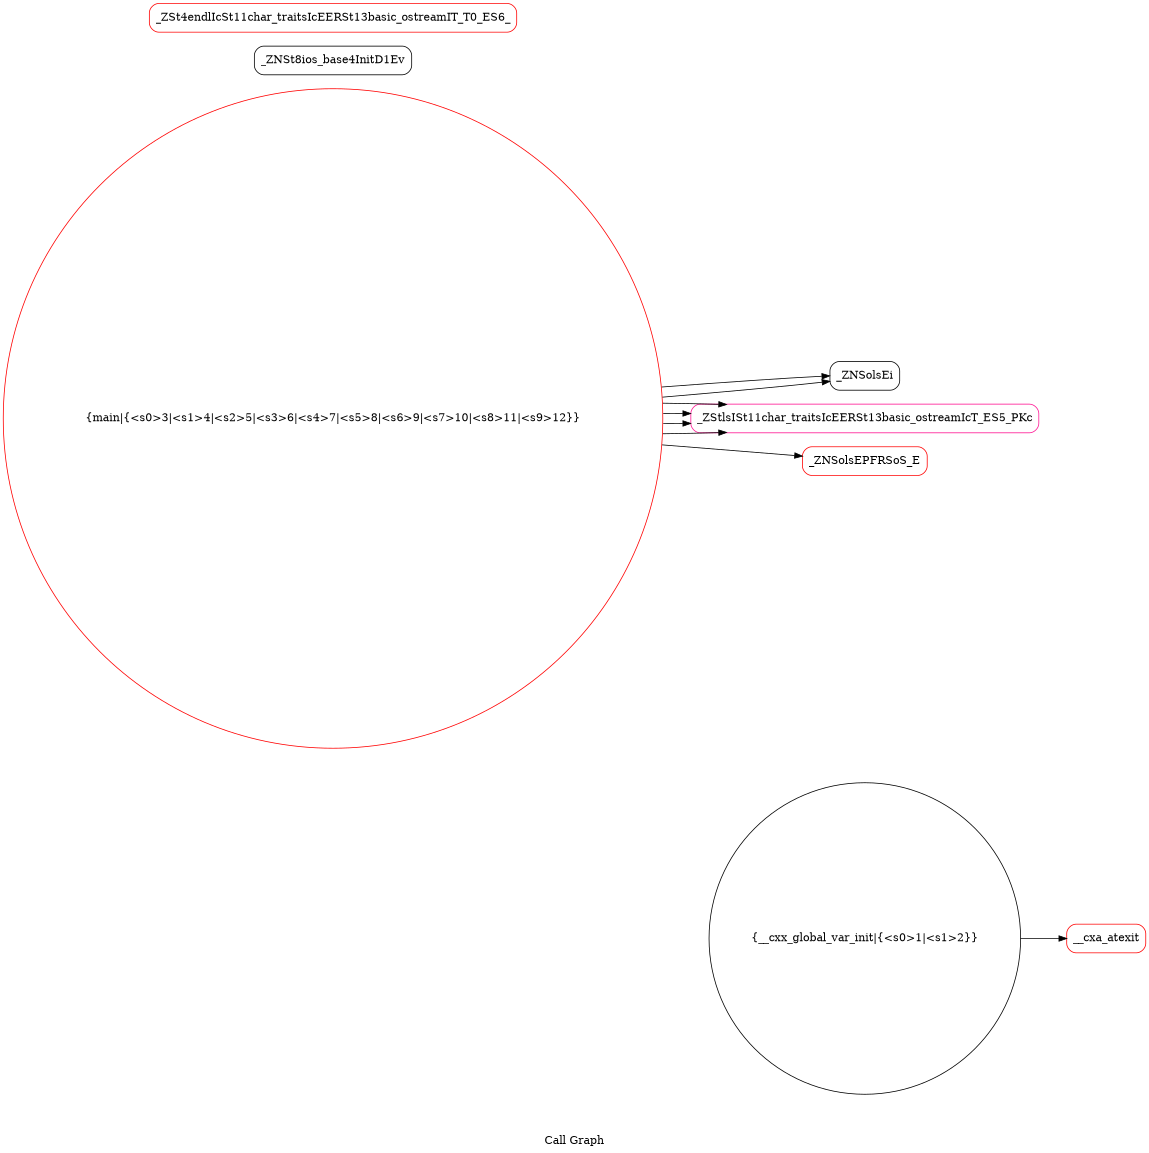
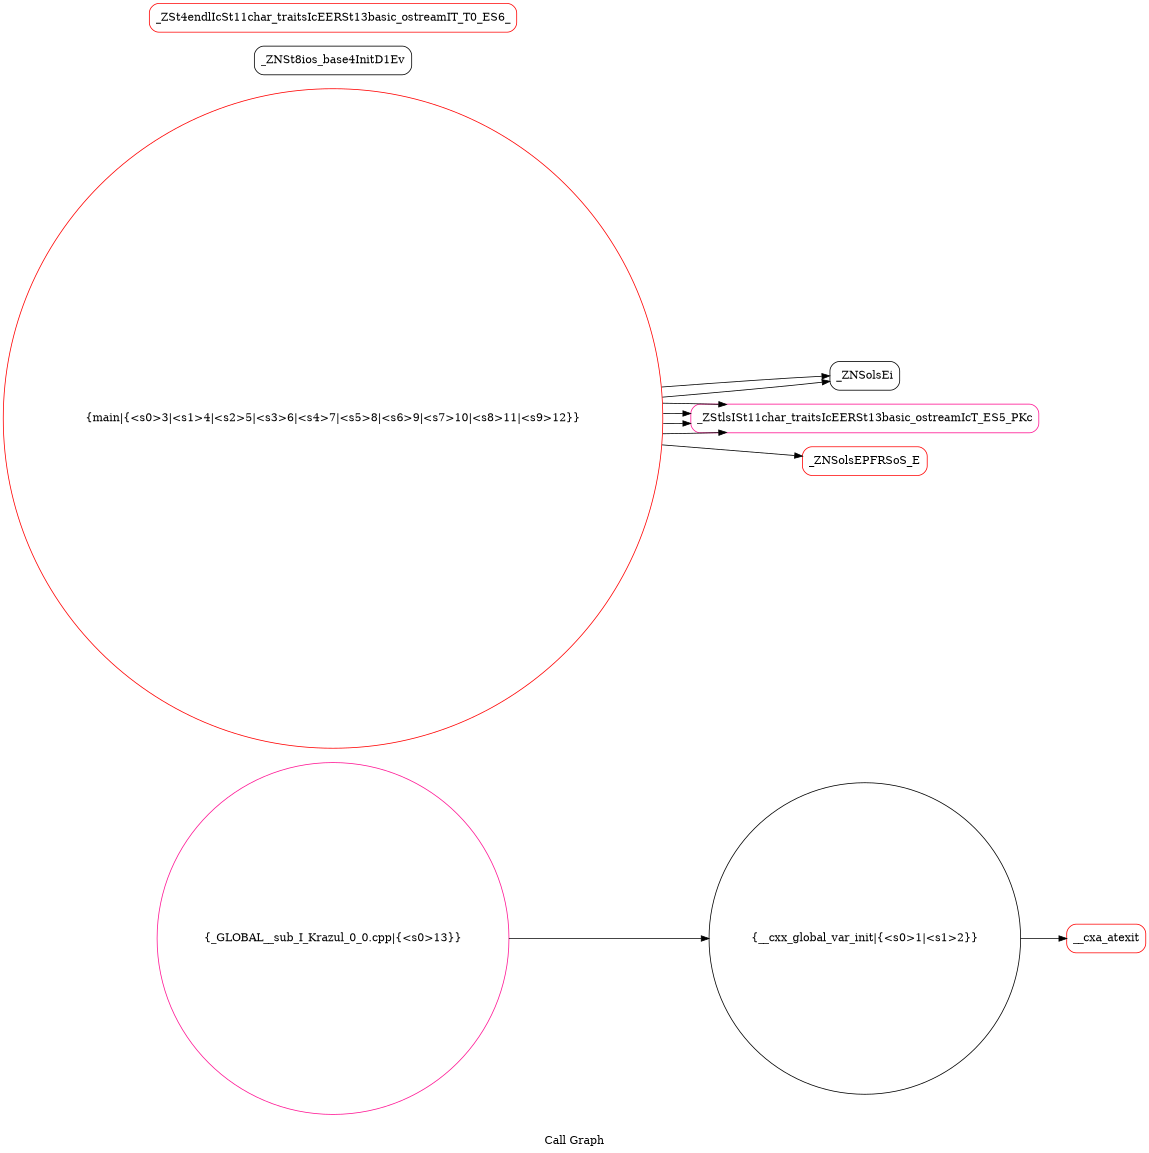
none -> (333, 939)
